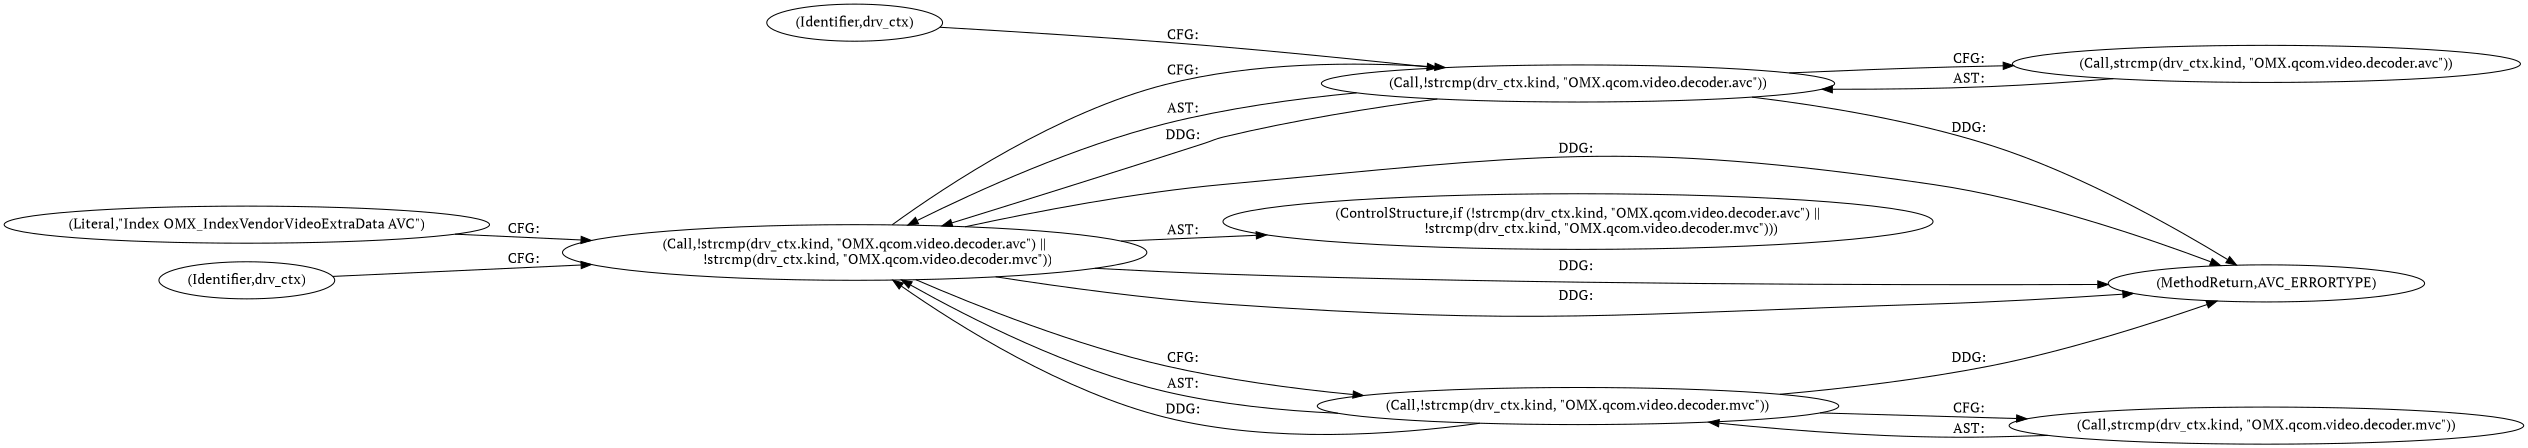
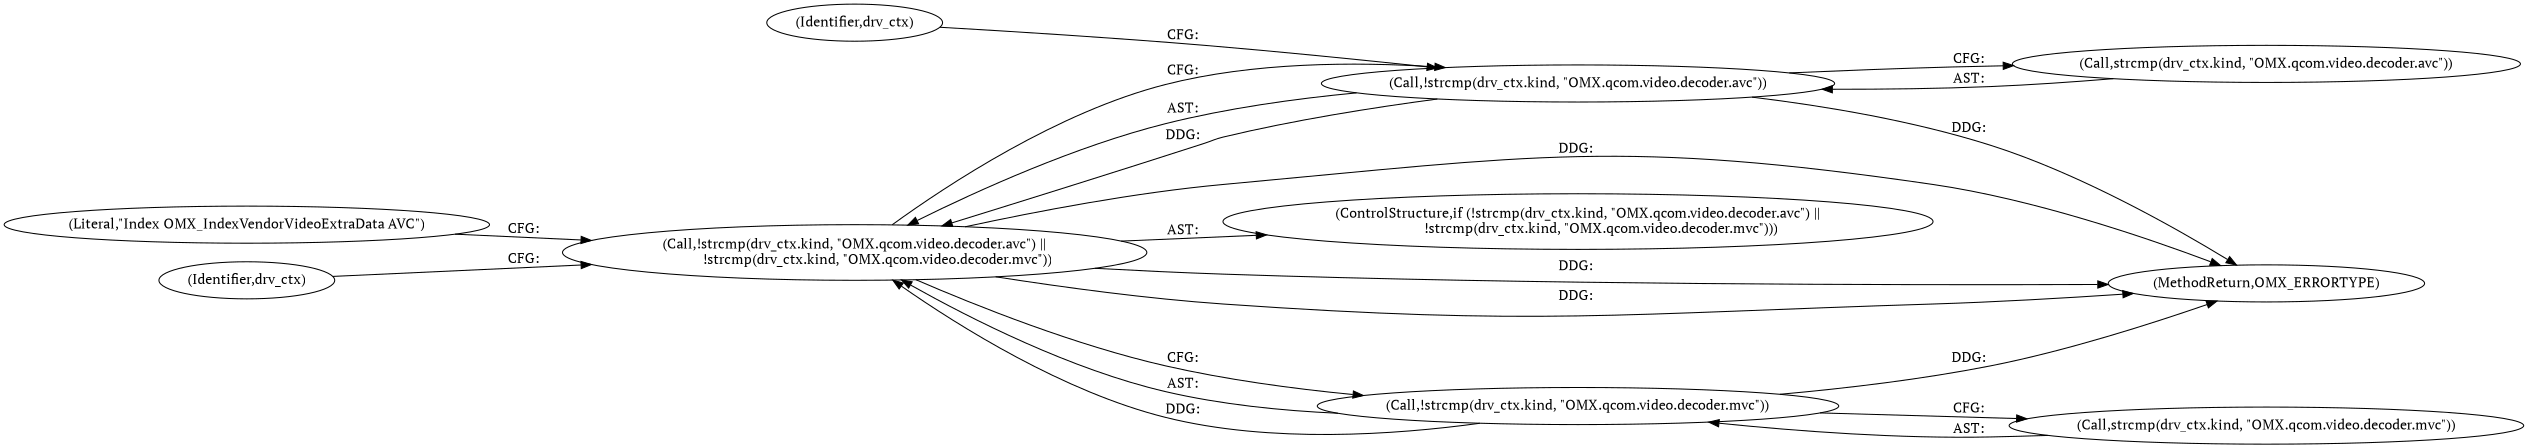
(2266, 283) -> (2266, 283)
